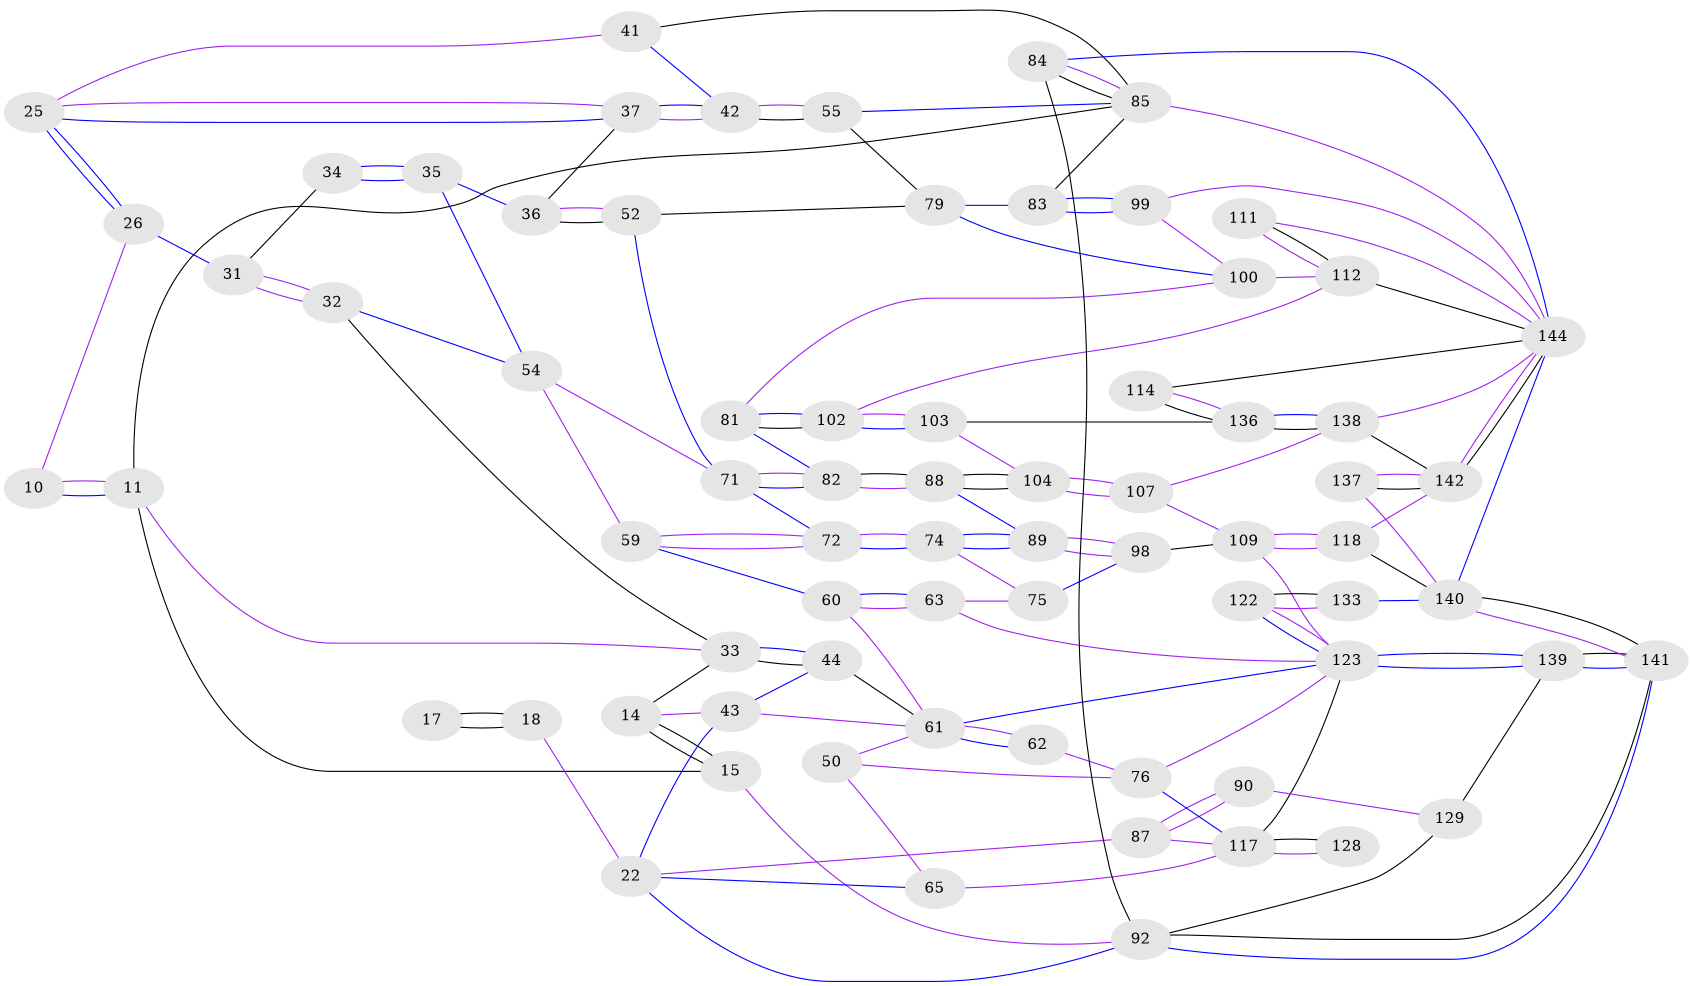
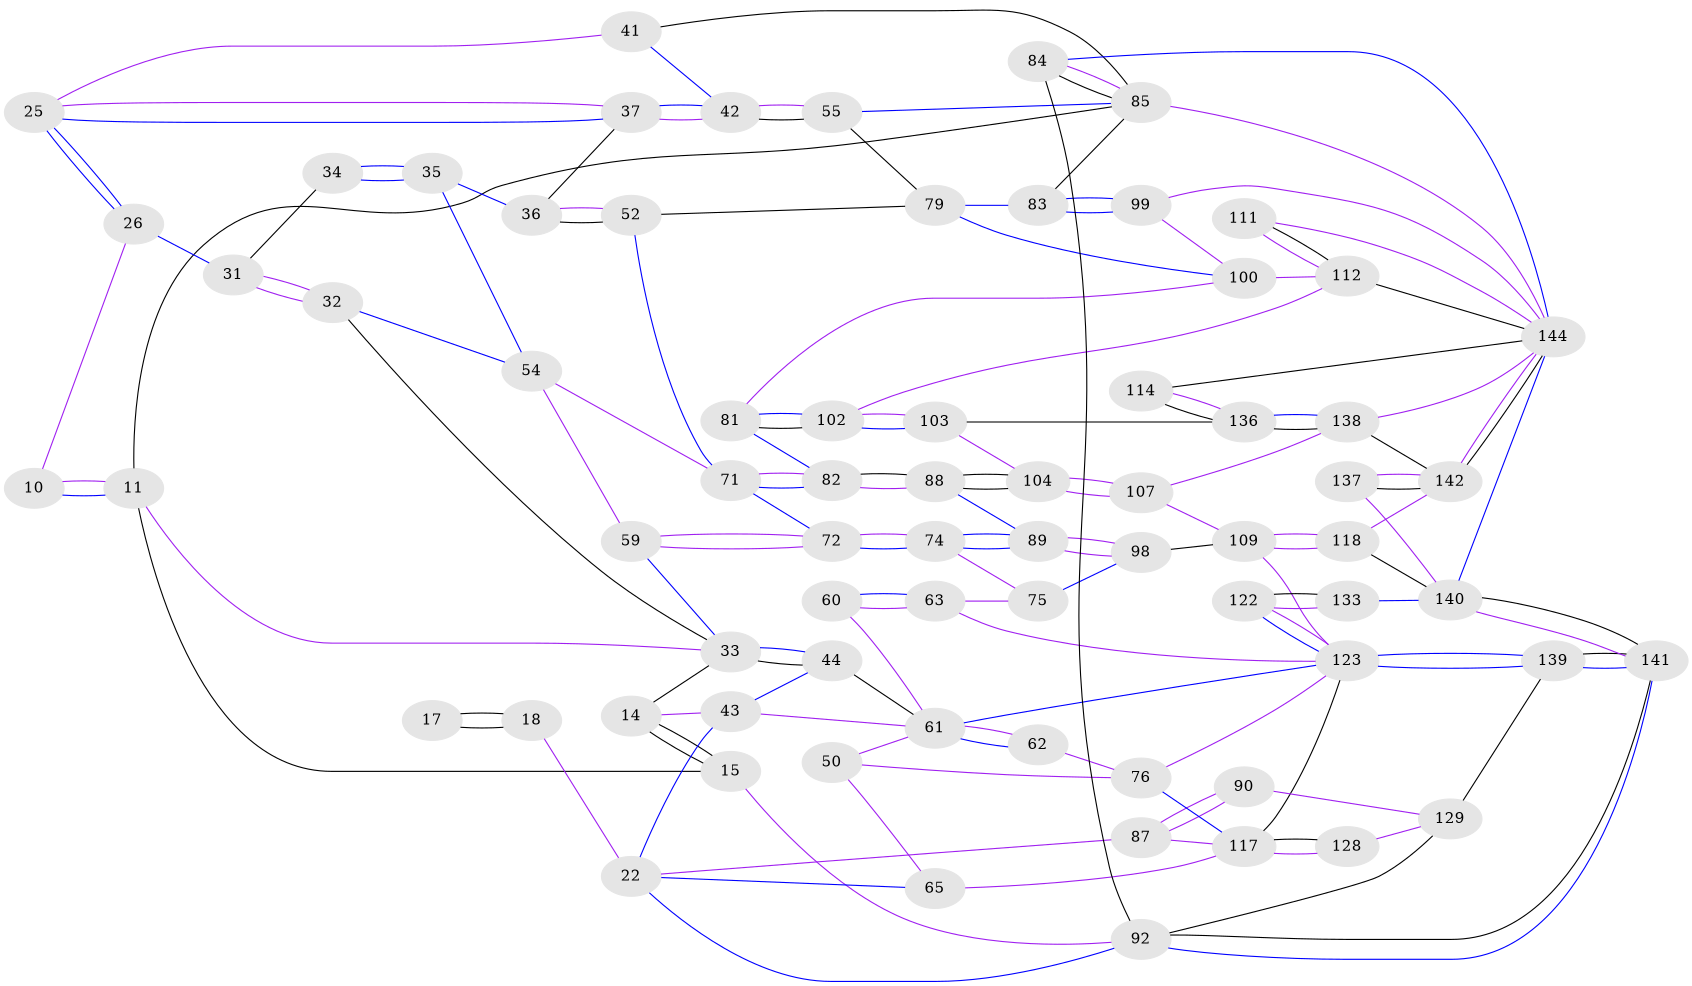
(732, 571) -> (681, 597)
none -> (1399, 833)
